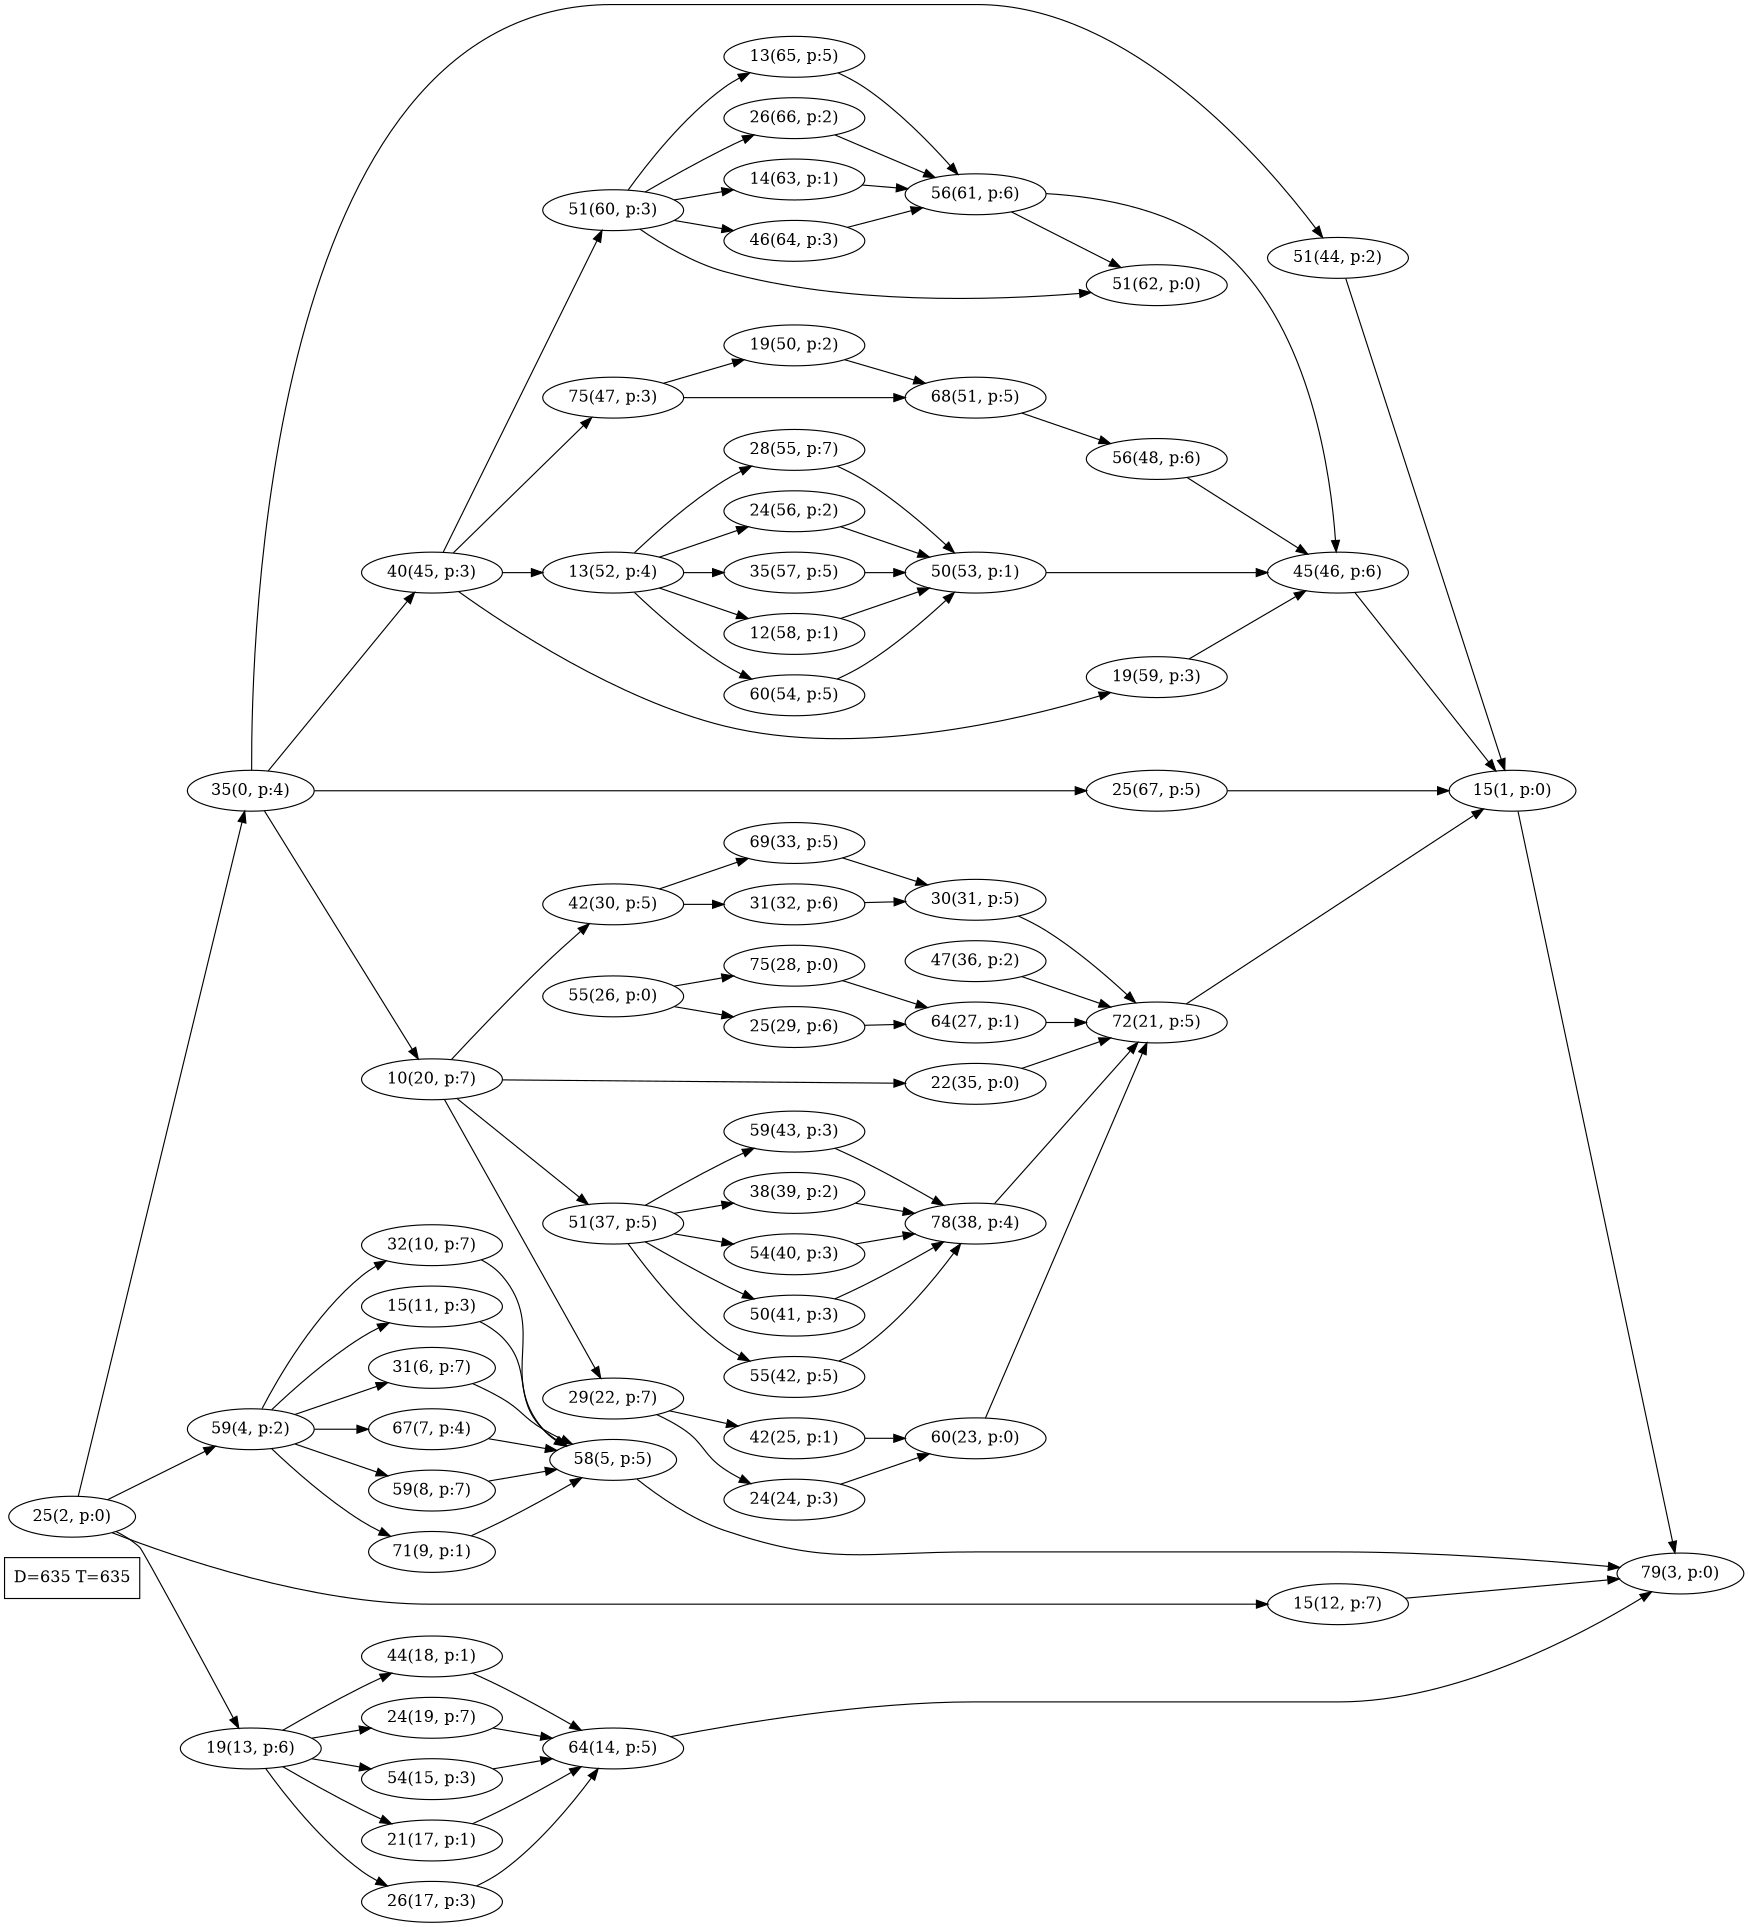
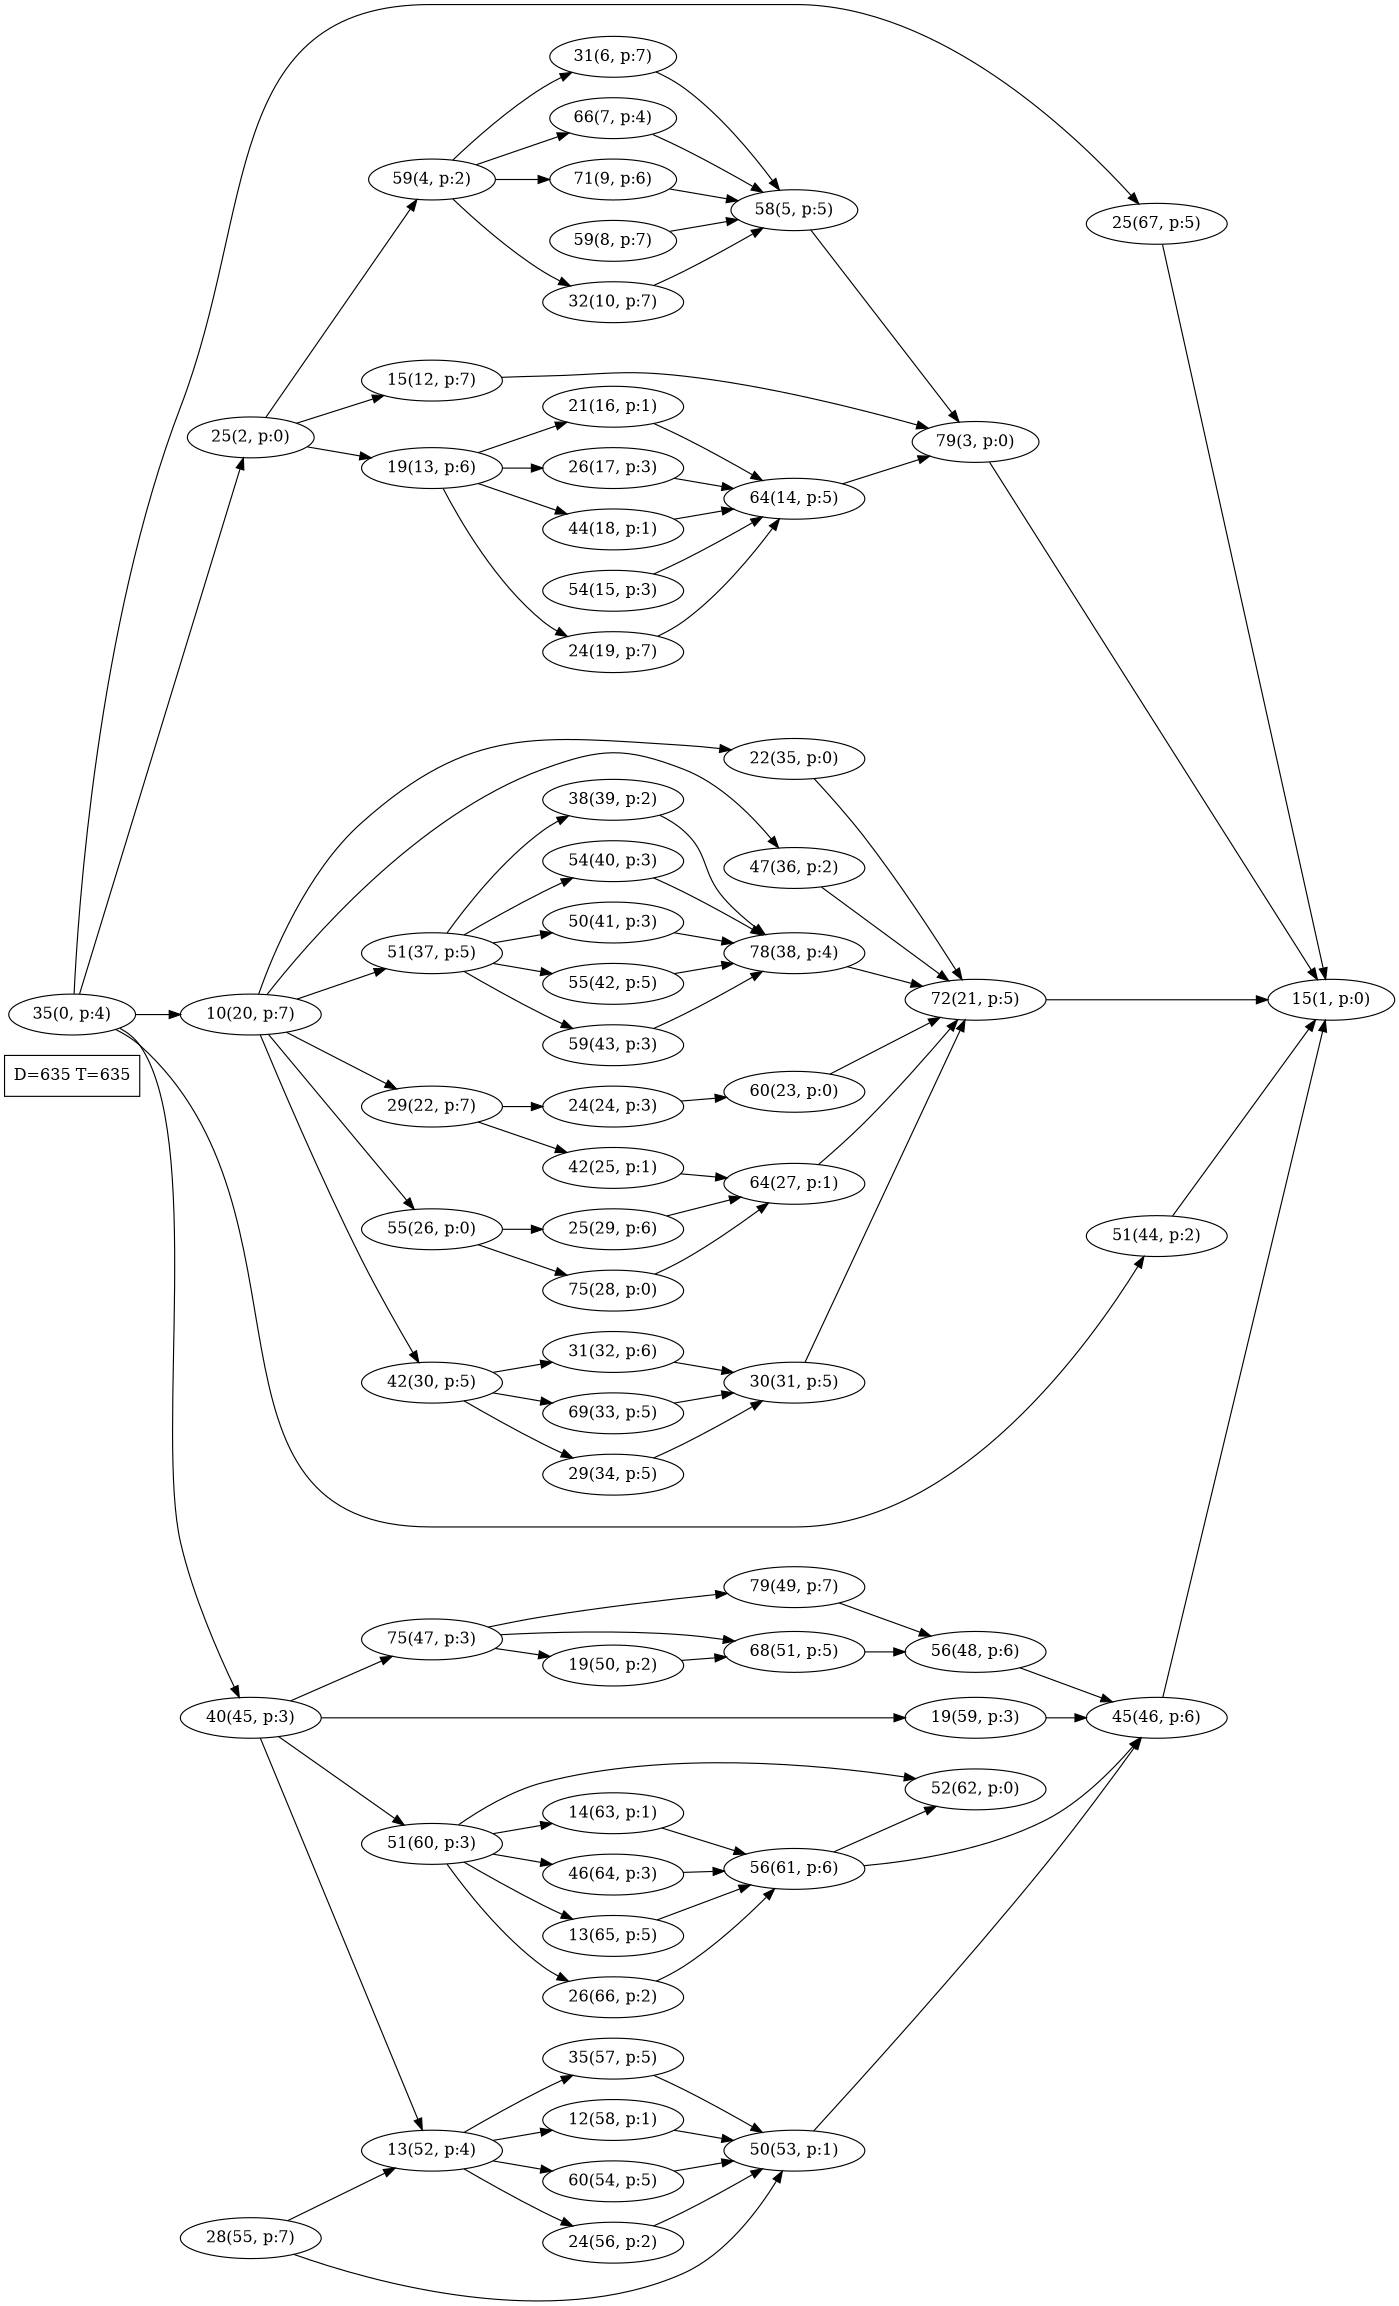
(1157, 285) -> (976, 1789)
(685, 509) -> (336, 2197)
none -> (496, 790)
none -> (338, 1117)
(160, 1159) -> (160, 732)
(1595, 1176) -> (1150, 716)
(432, 1307) -> none
(432, 1429) -> (613, 118)
(879, 1438) -> (698, 1175)
(336, 1458) -> none
none -> (613, 1475)
(432, 1552) -> (613, 180)
none -> (794, 1587)
(336, 1763) -> none
(432, 1840) -> (613, 407)
